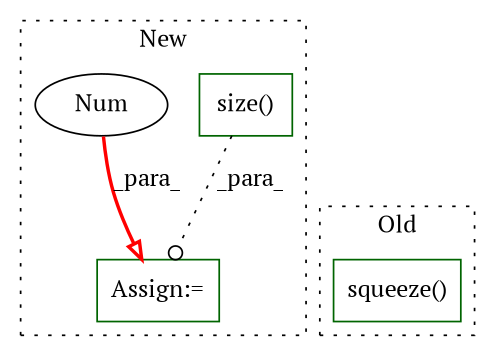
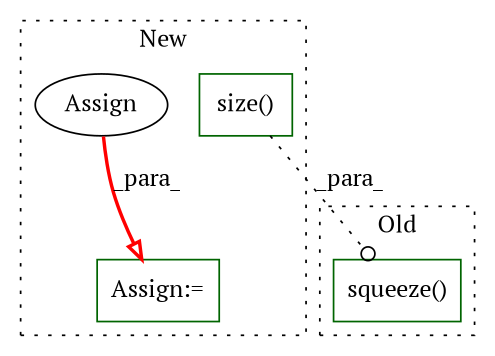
(101, 105) -> (101, 105)
(205, 191) -> (317, 192)
